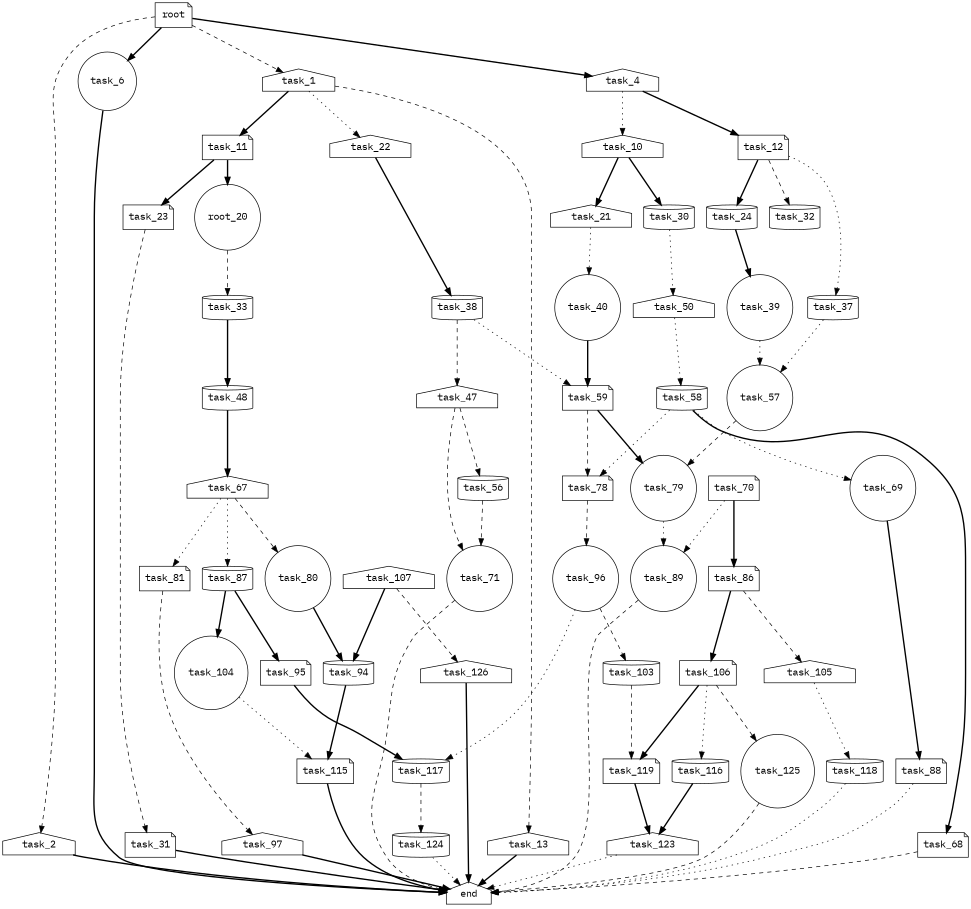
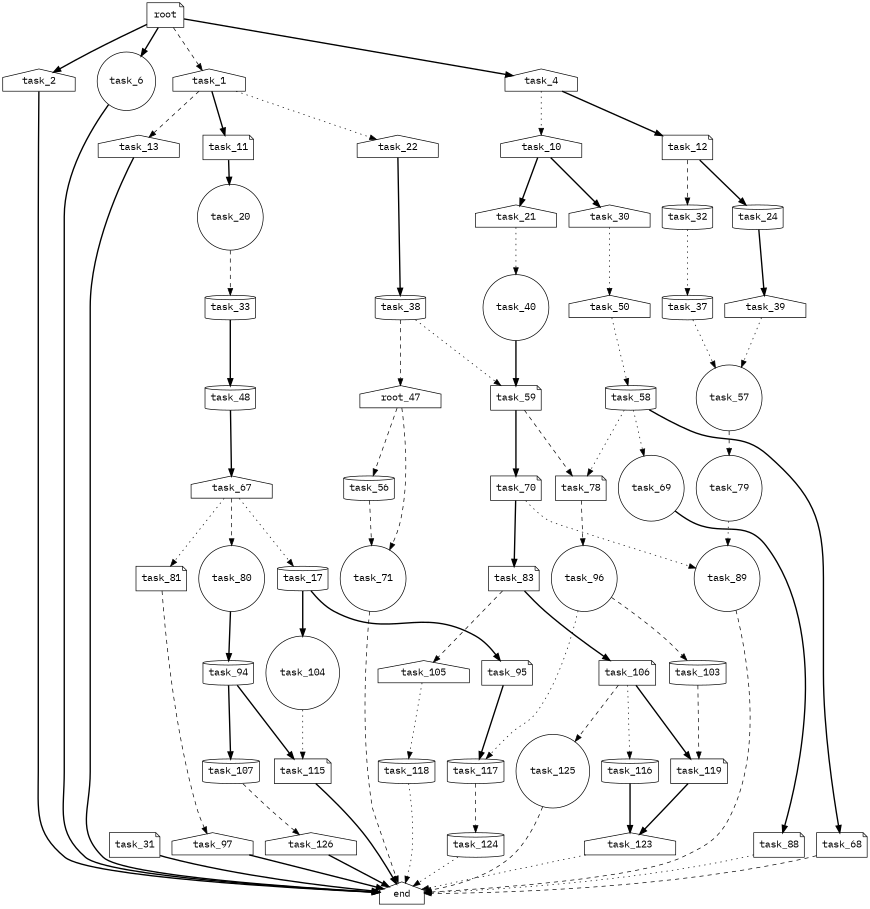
(837, 212) -> (687, 259)
(148, 217) -> none
(228, 217) -> (230, 217)
(669, 217) -> (610, 217)
(760, 308) -> (765, 308)
(55, 391) -> (103, 46)
(457, 398) -> (400, 398)
(618, 434) -> (516, 440)
(228, 579) -> (303, 579)
(389, 579) -> (231, 771)
(734, 579) -> (514, 579)
(371, 621) -> (230, 719)
